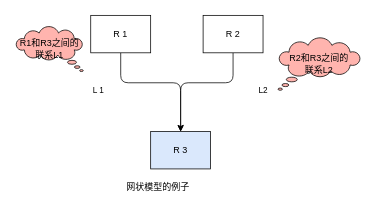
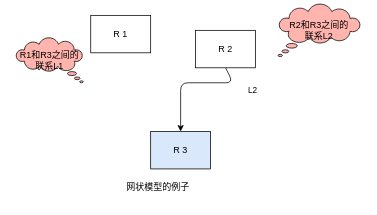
(233, 34) -> (225, 49)
(49, 49) -> (49, 60)
(319, 64) -> (319, 30)
(137, 83) -> none
